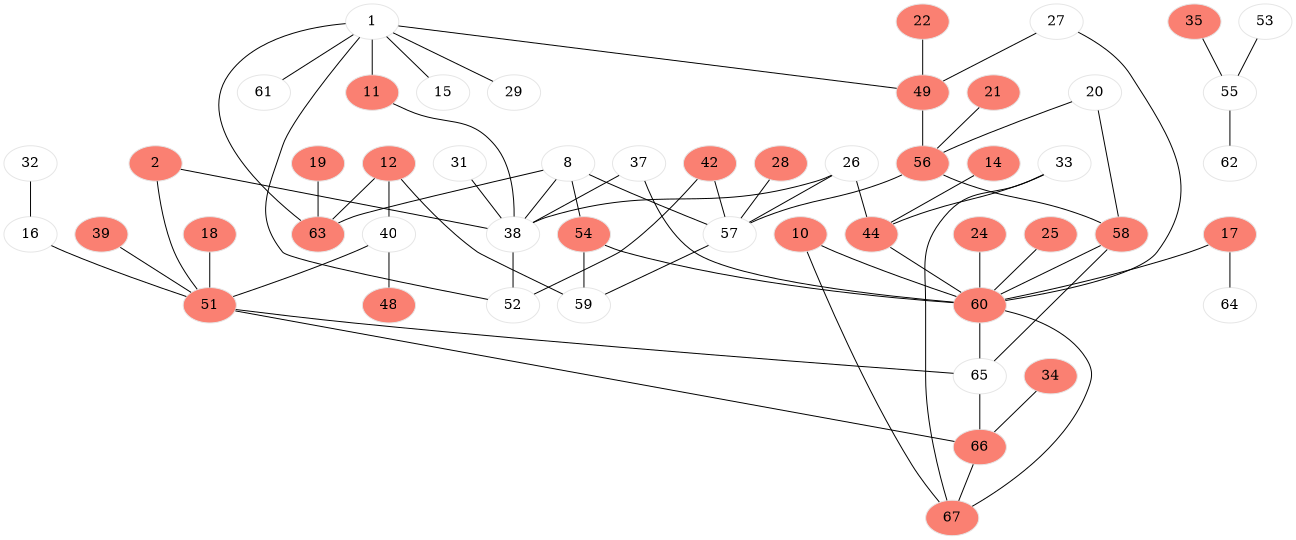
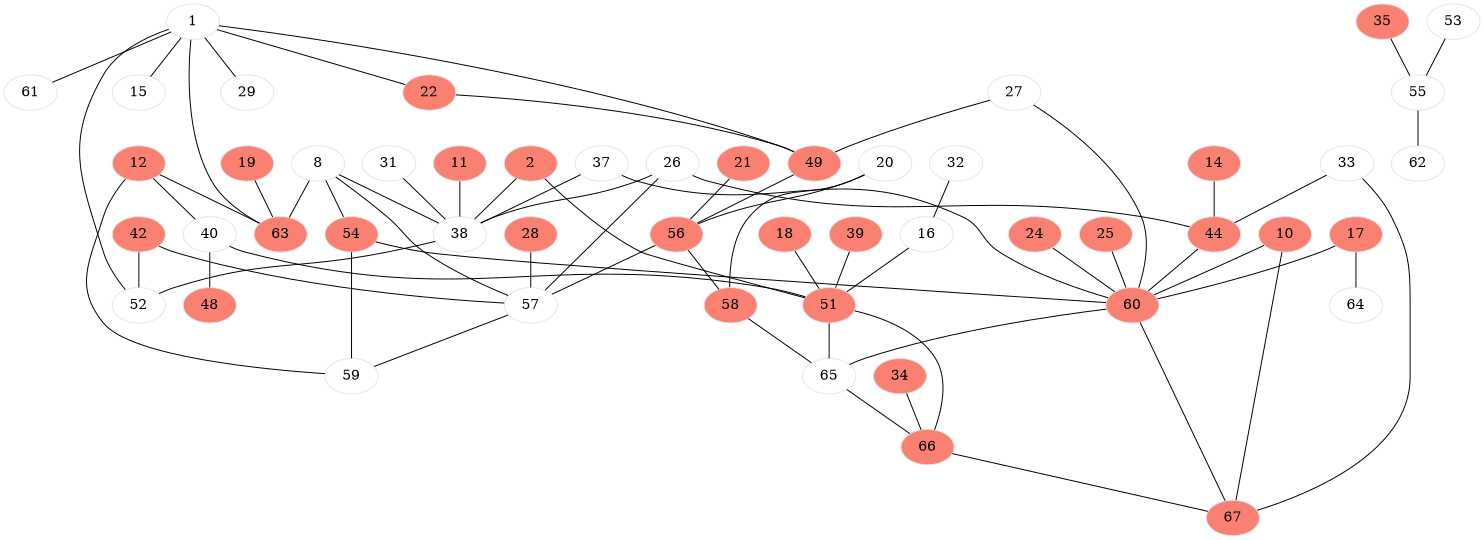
(372, 57) -> (311, 57)
(1051, 270) -> none
